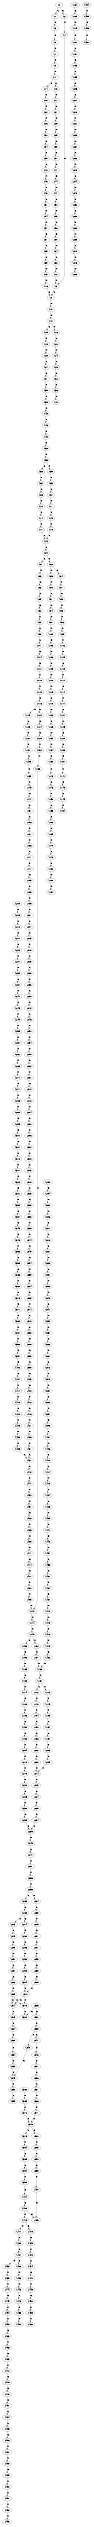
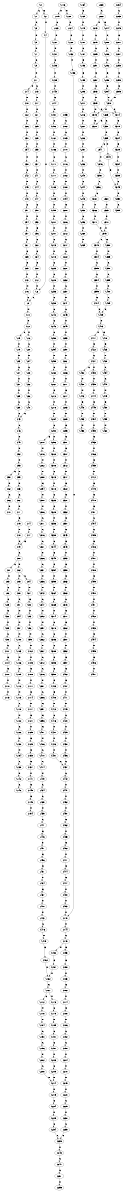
none -> (65, 204)
(75, 245) -> (48, 436)
none -> (24, 413)
none -> (42, 471)
(41, 512) -> none
none -> (93, 633)
(39, 697) -> none
(51, 799) -> none
(30, 1890) -> none
(30, 2214) -> (105, 309)
